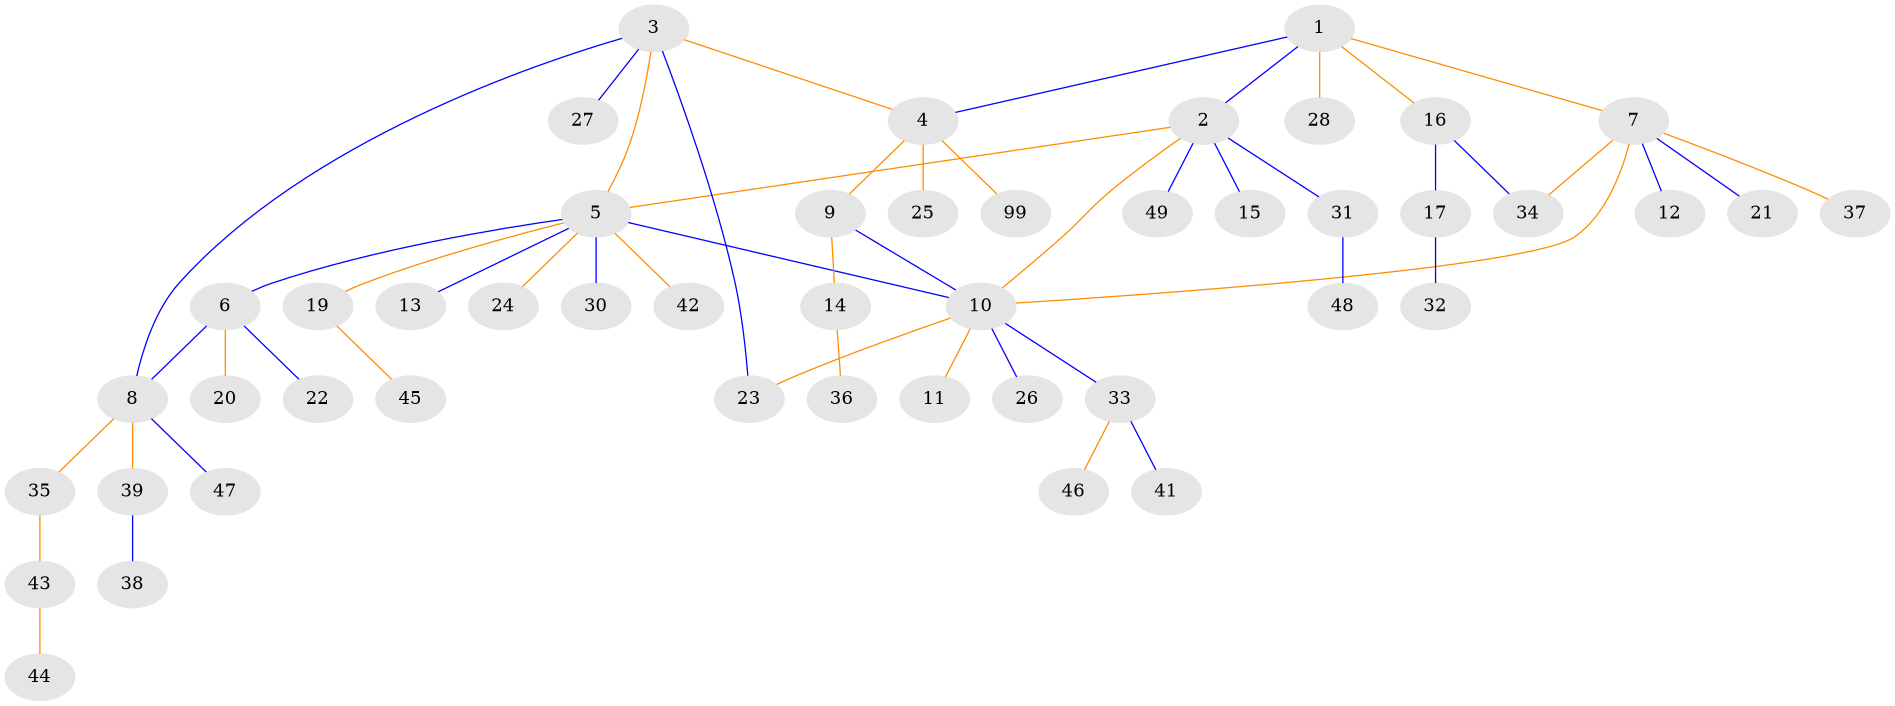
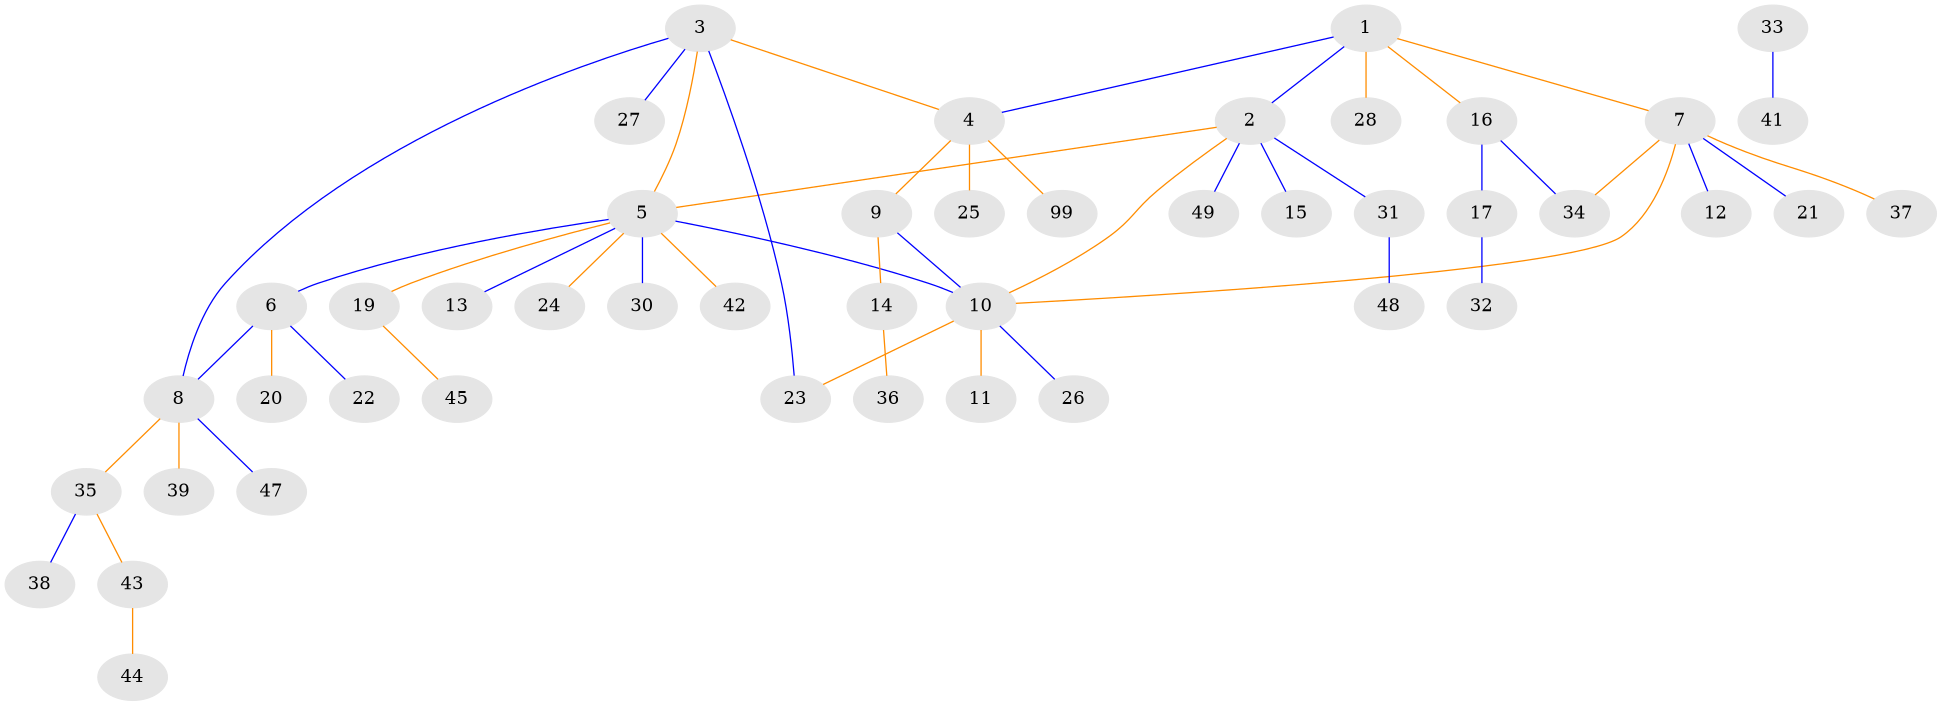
(1051, 353) -> none
(1074, 492) -> none
(133, 538) -> (63, 538)
